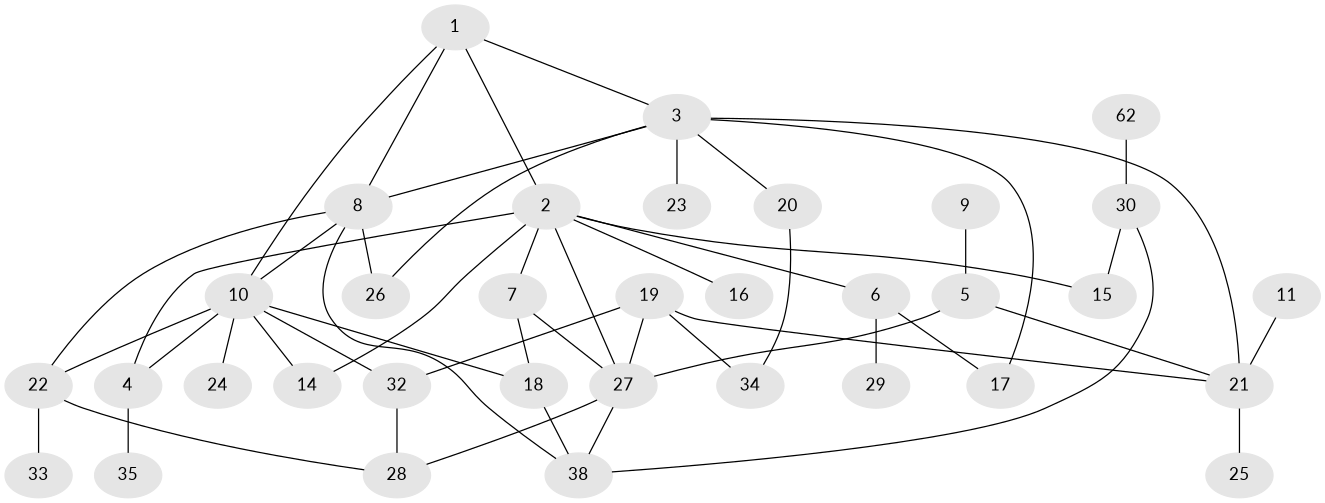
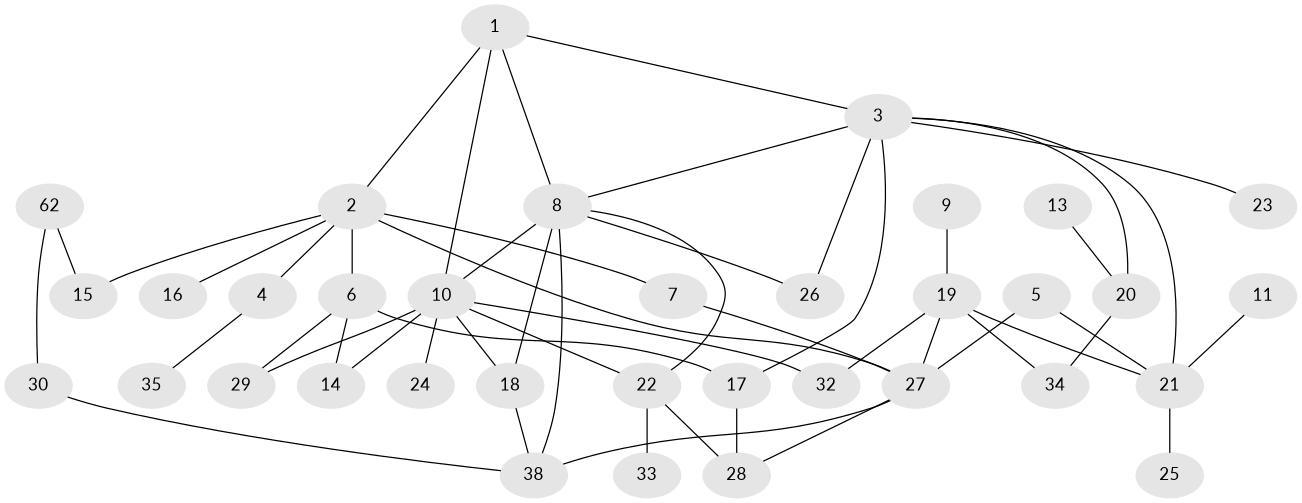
none -> (1058, 207)
(1114, 251) -> (66, 251)
(966, 252) -> (947, 252)
(436, 306) -> (344, 332)
(521, 333) -> (534, 296)
(184, 341) -> (353, 337)
(397, 431) -> (737, 425)
